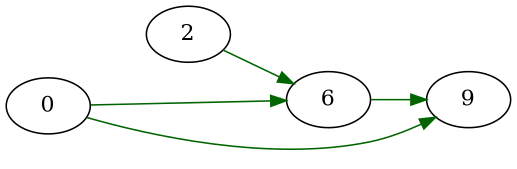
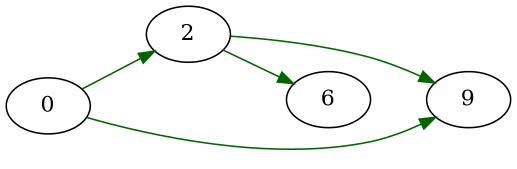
(391, 100) -> (328, 48)
(181, 103) -> (111, 74)
